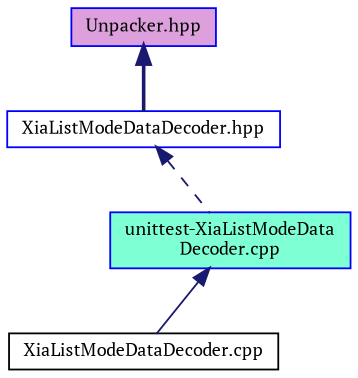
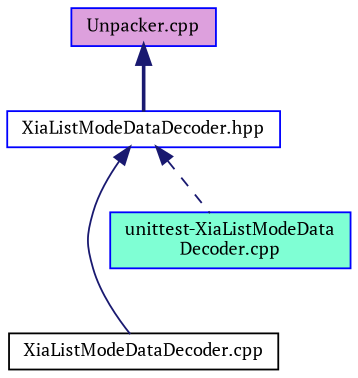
(144, 27) -> (144, 27)
(177, 308) -> (89, 249)
